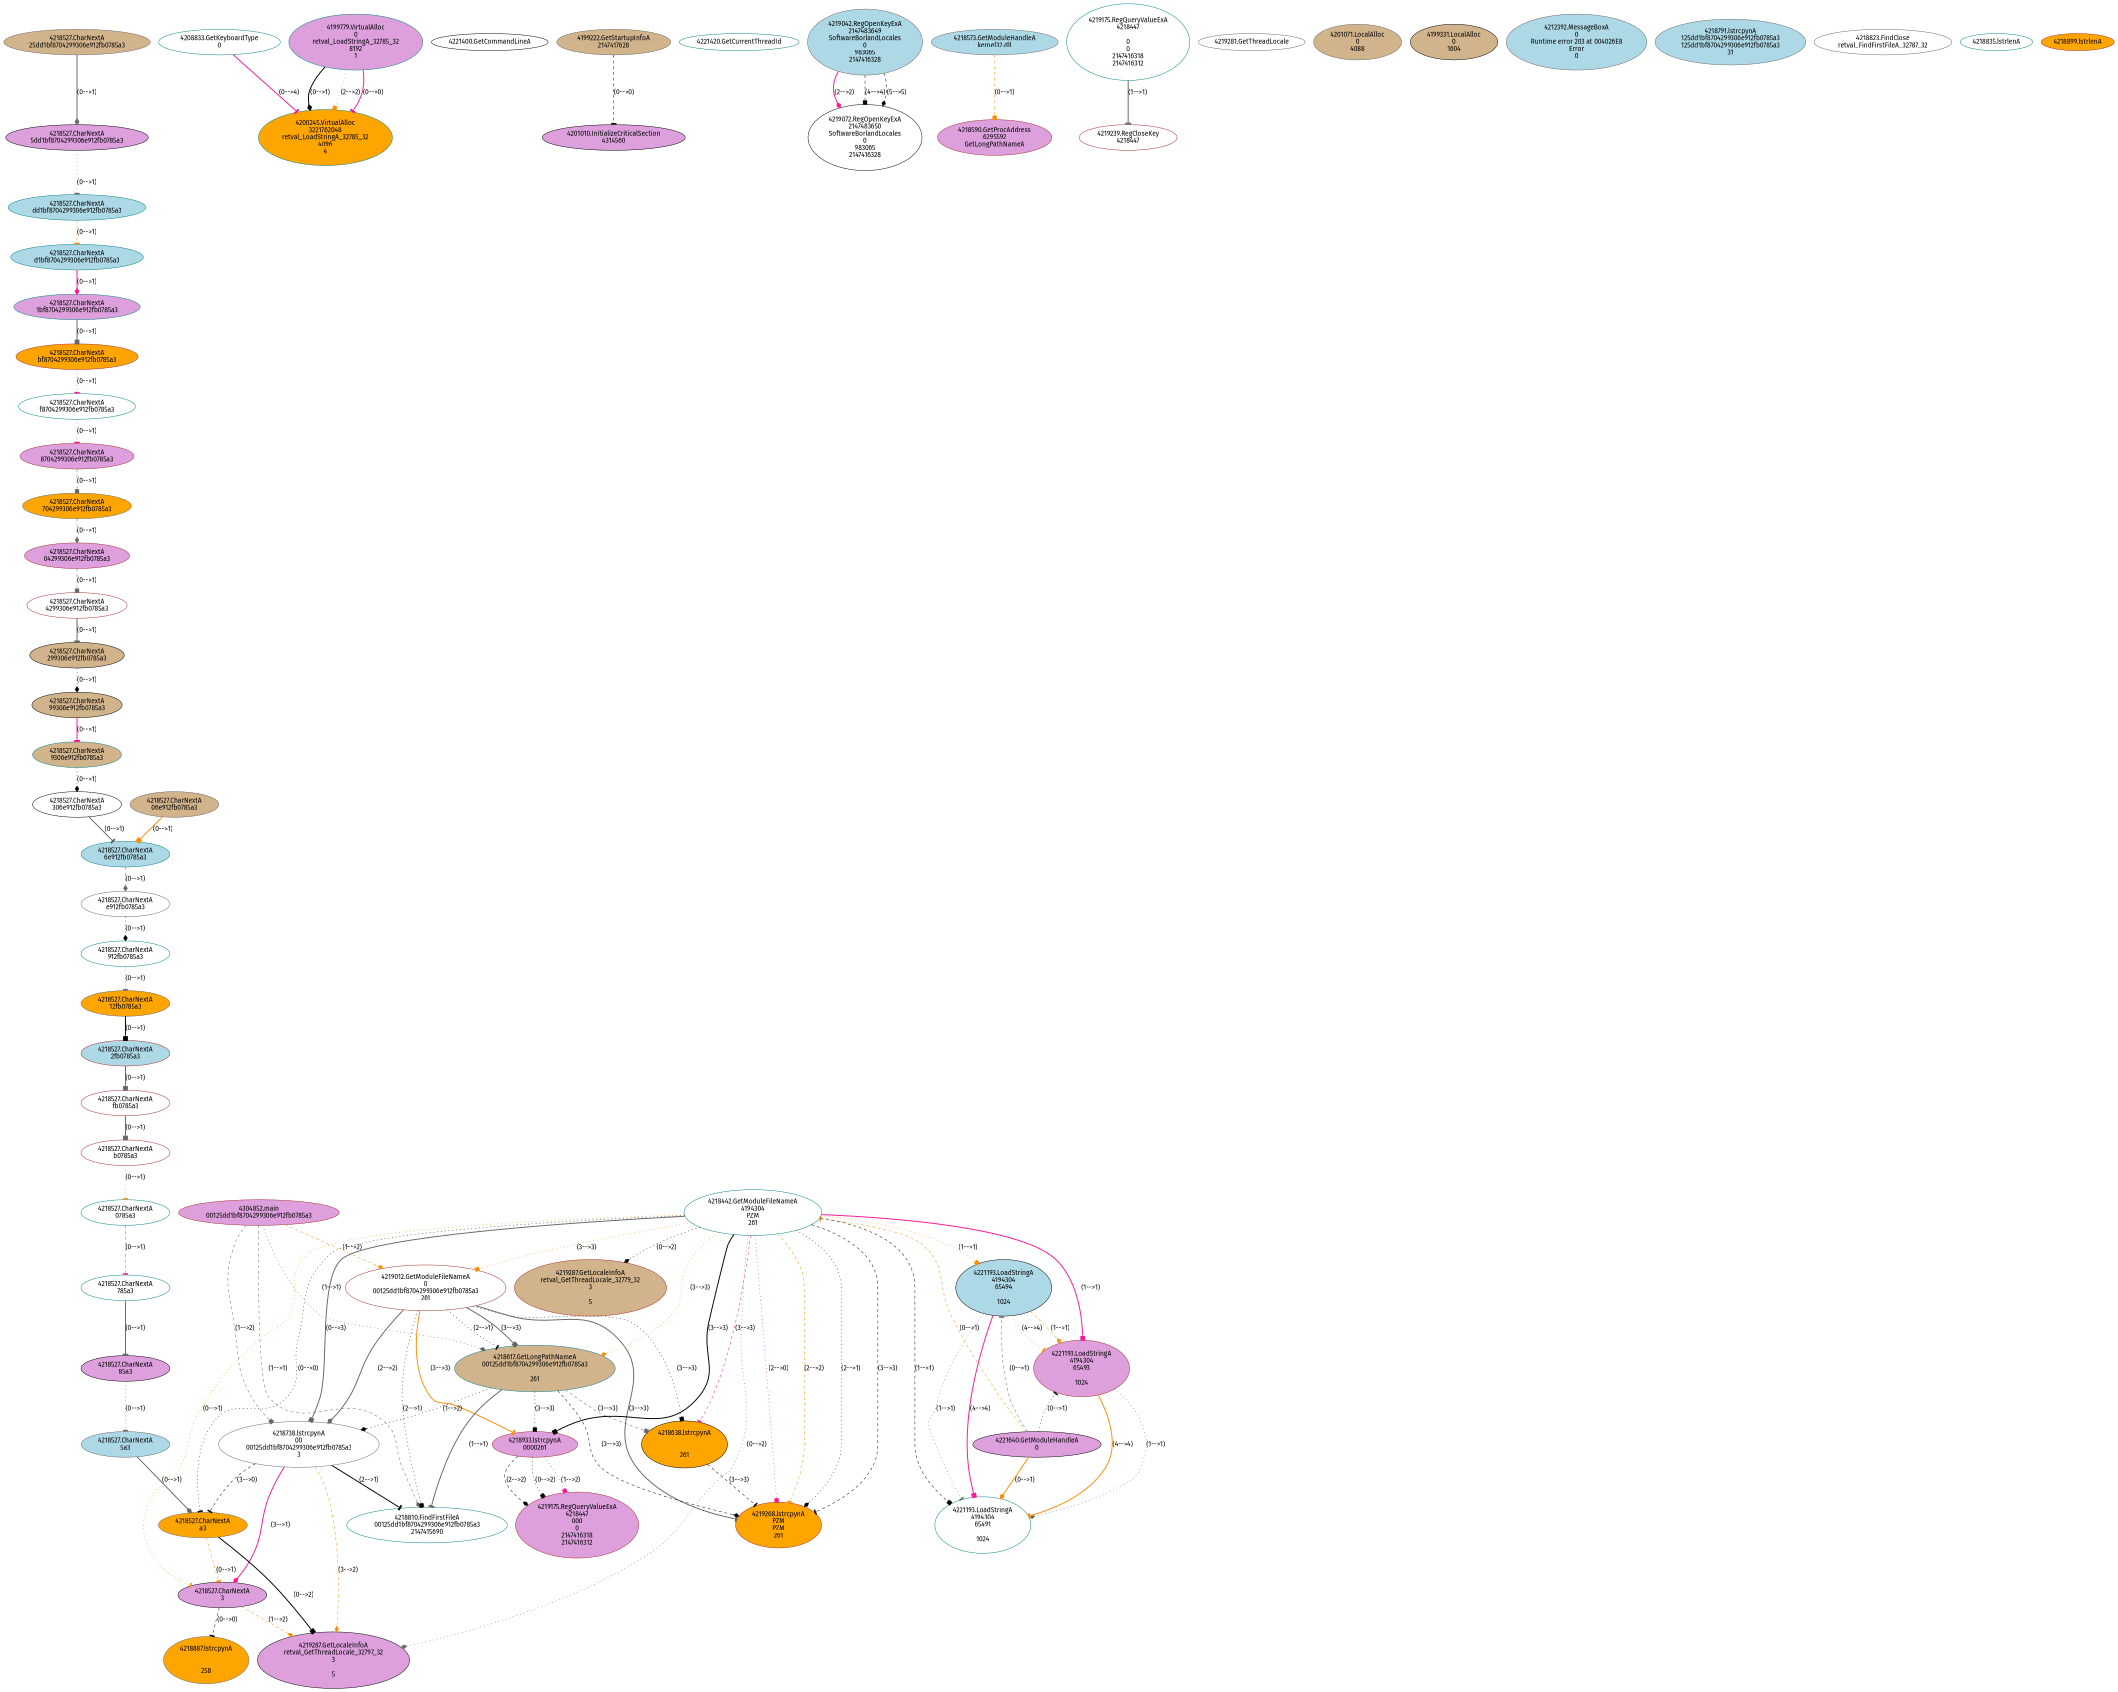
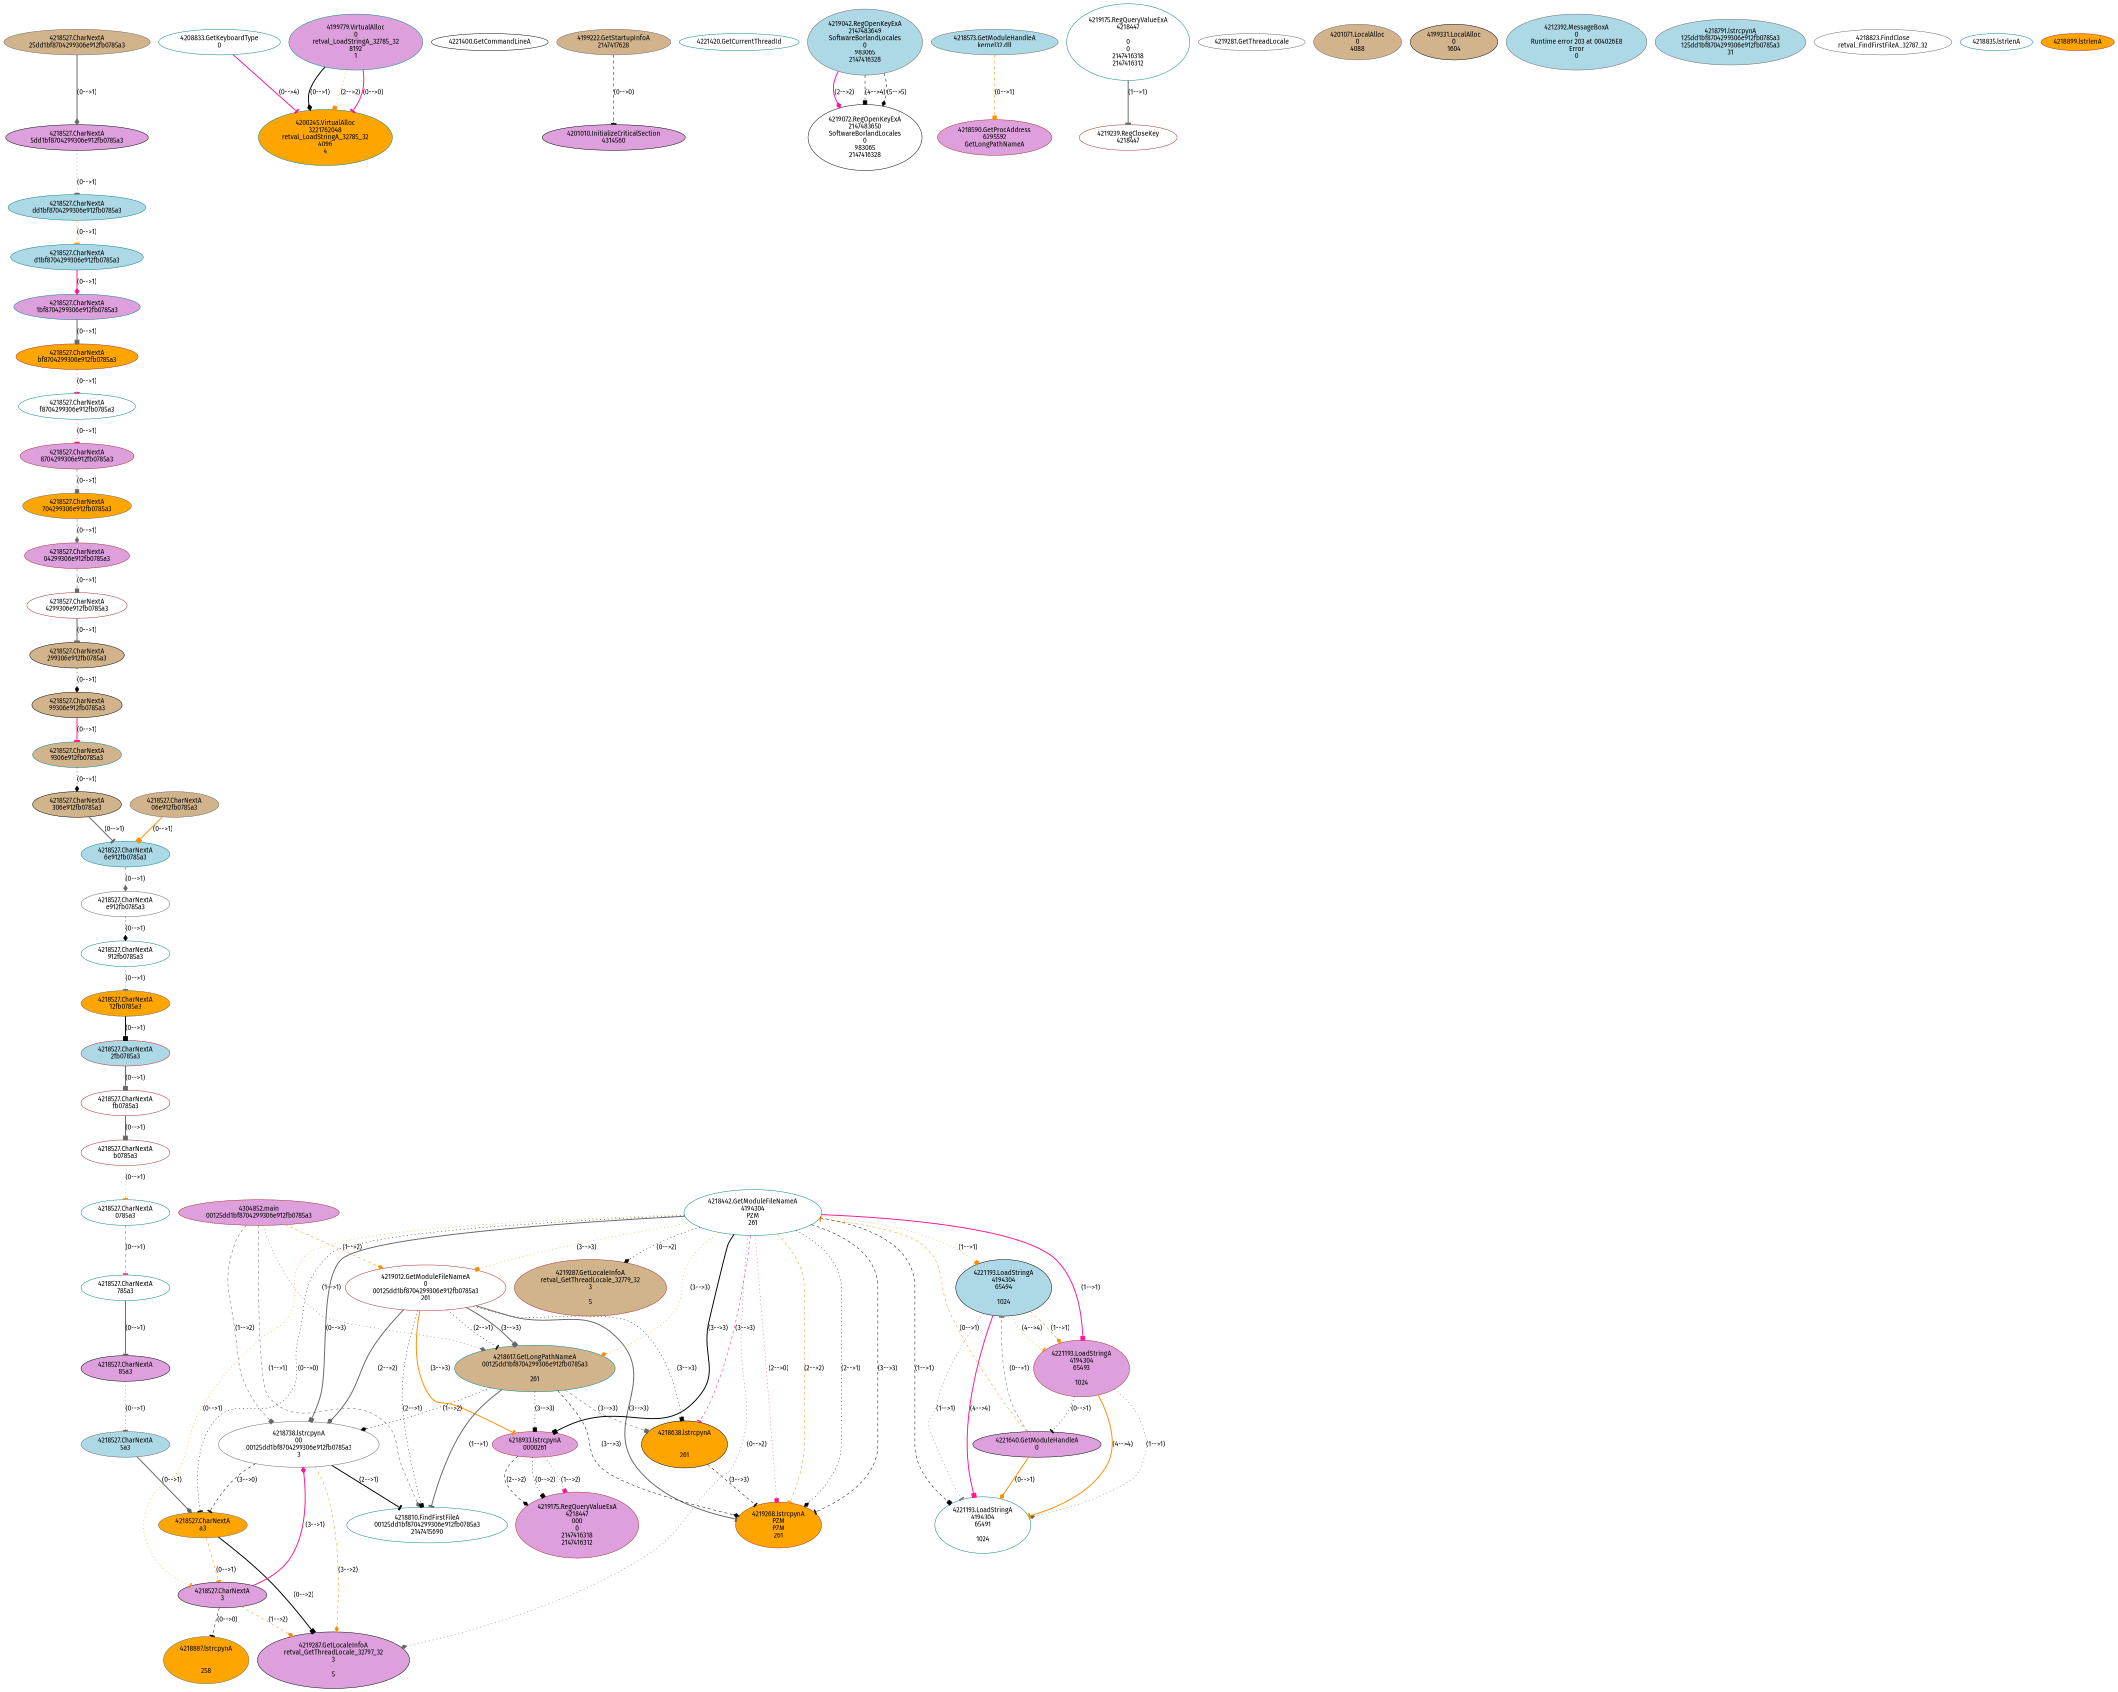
(77, 804) -> (77, 804)
(1044, 1412) -> (1066, 1415)
(262, 1523) -> (299, 1540)
